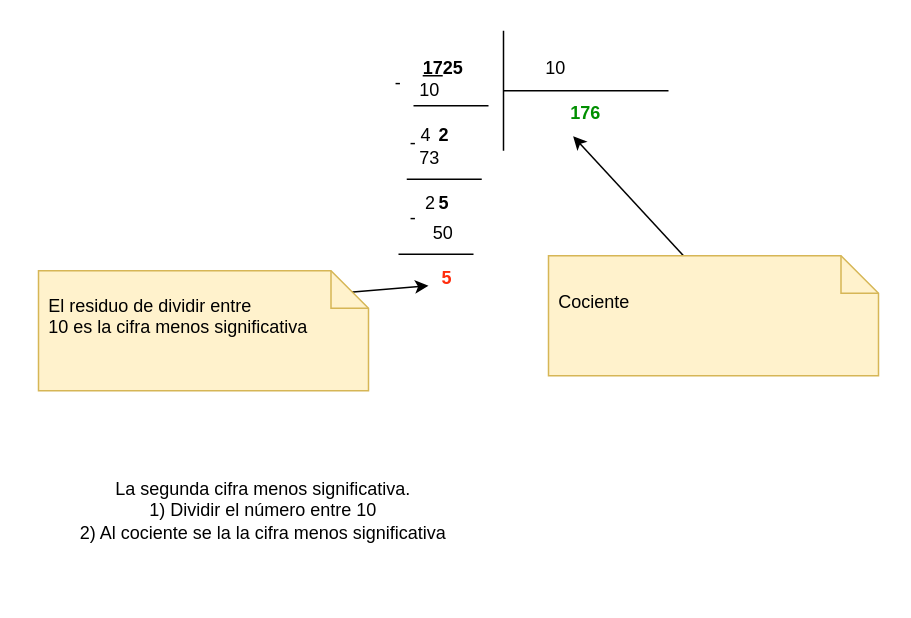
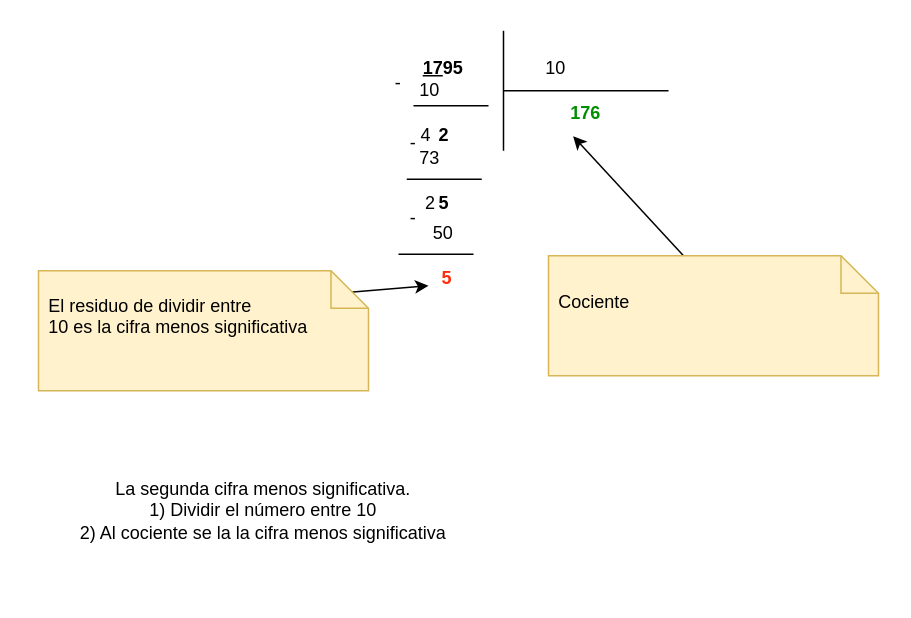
(443, 68) -> (443, 68)
